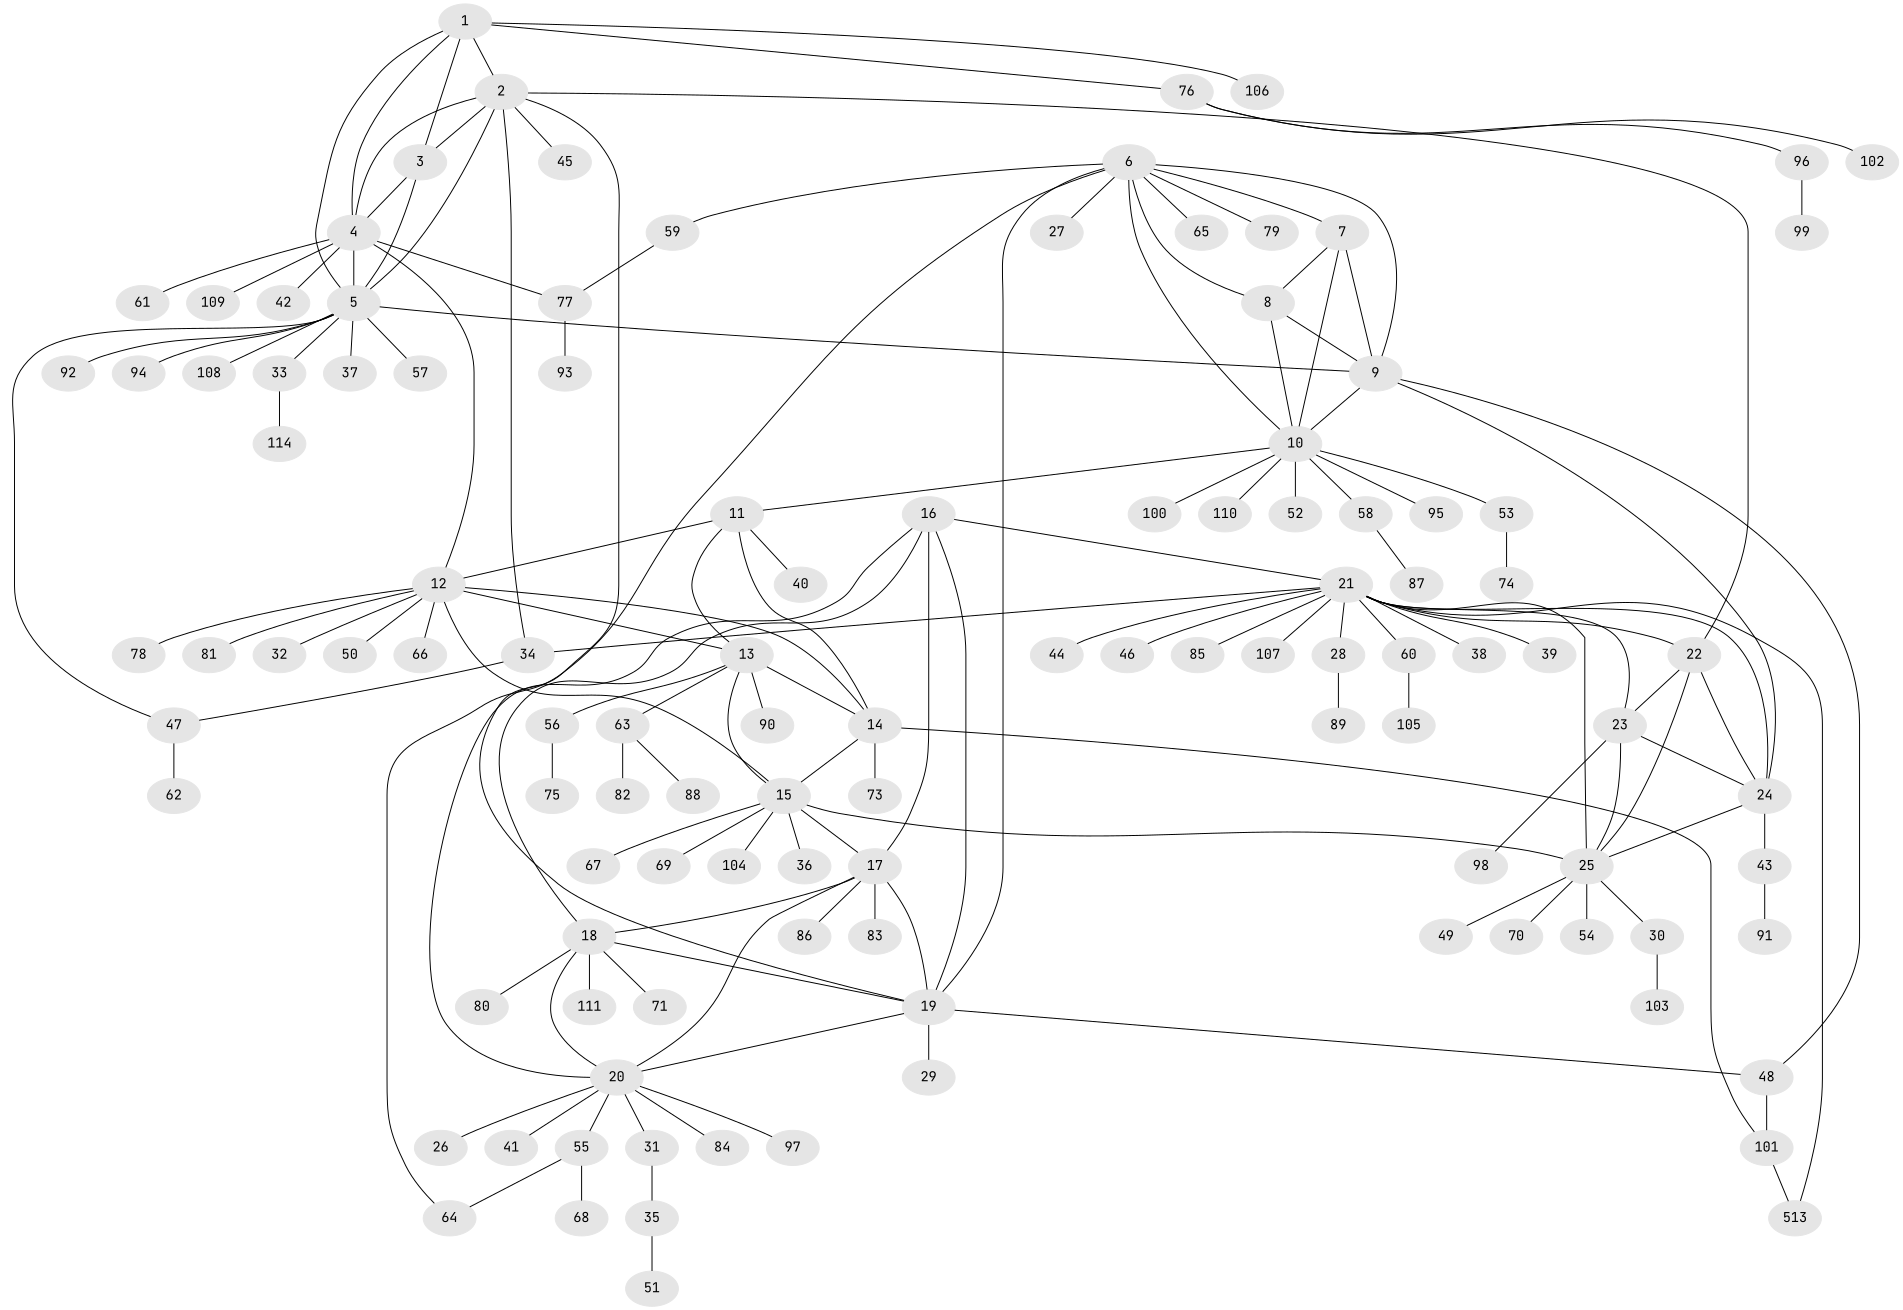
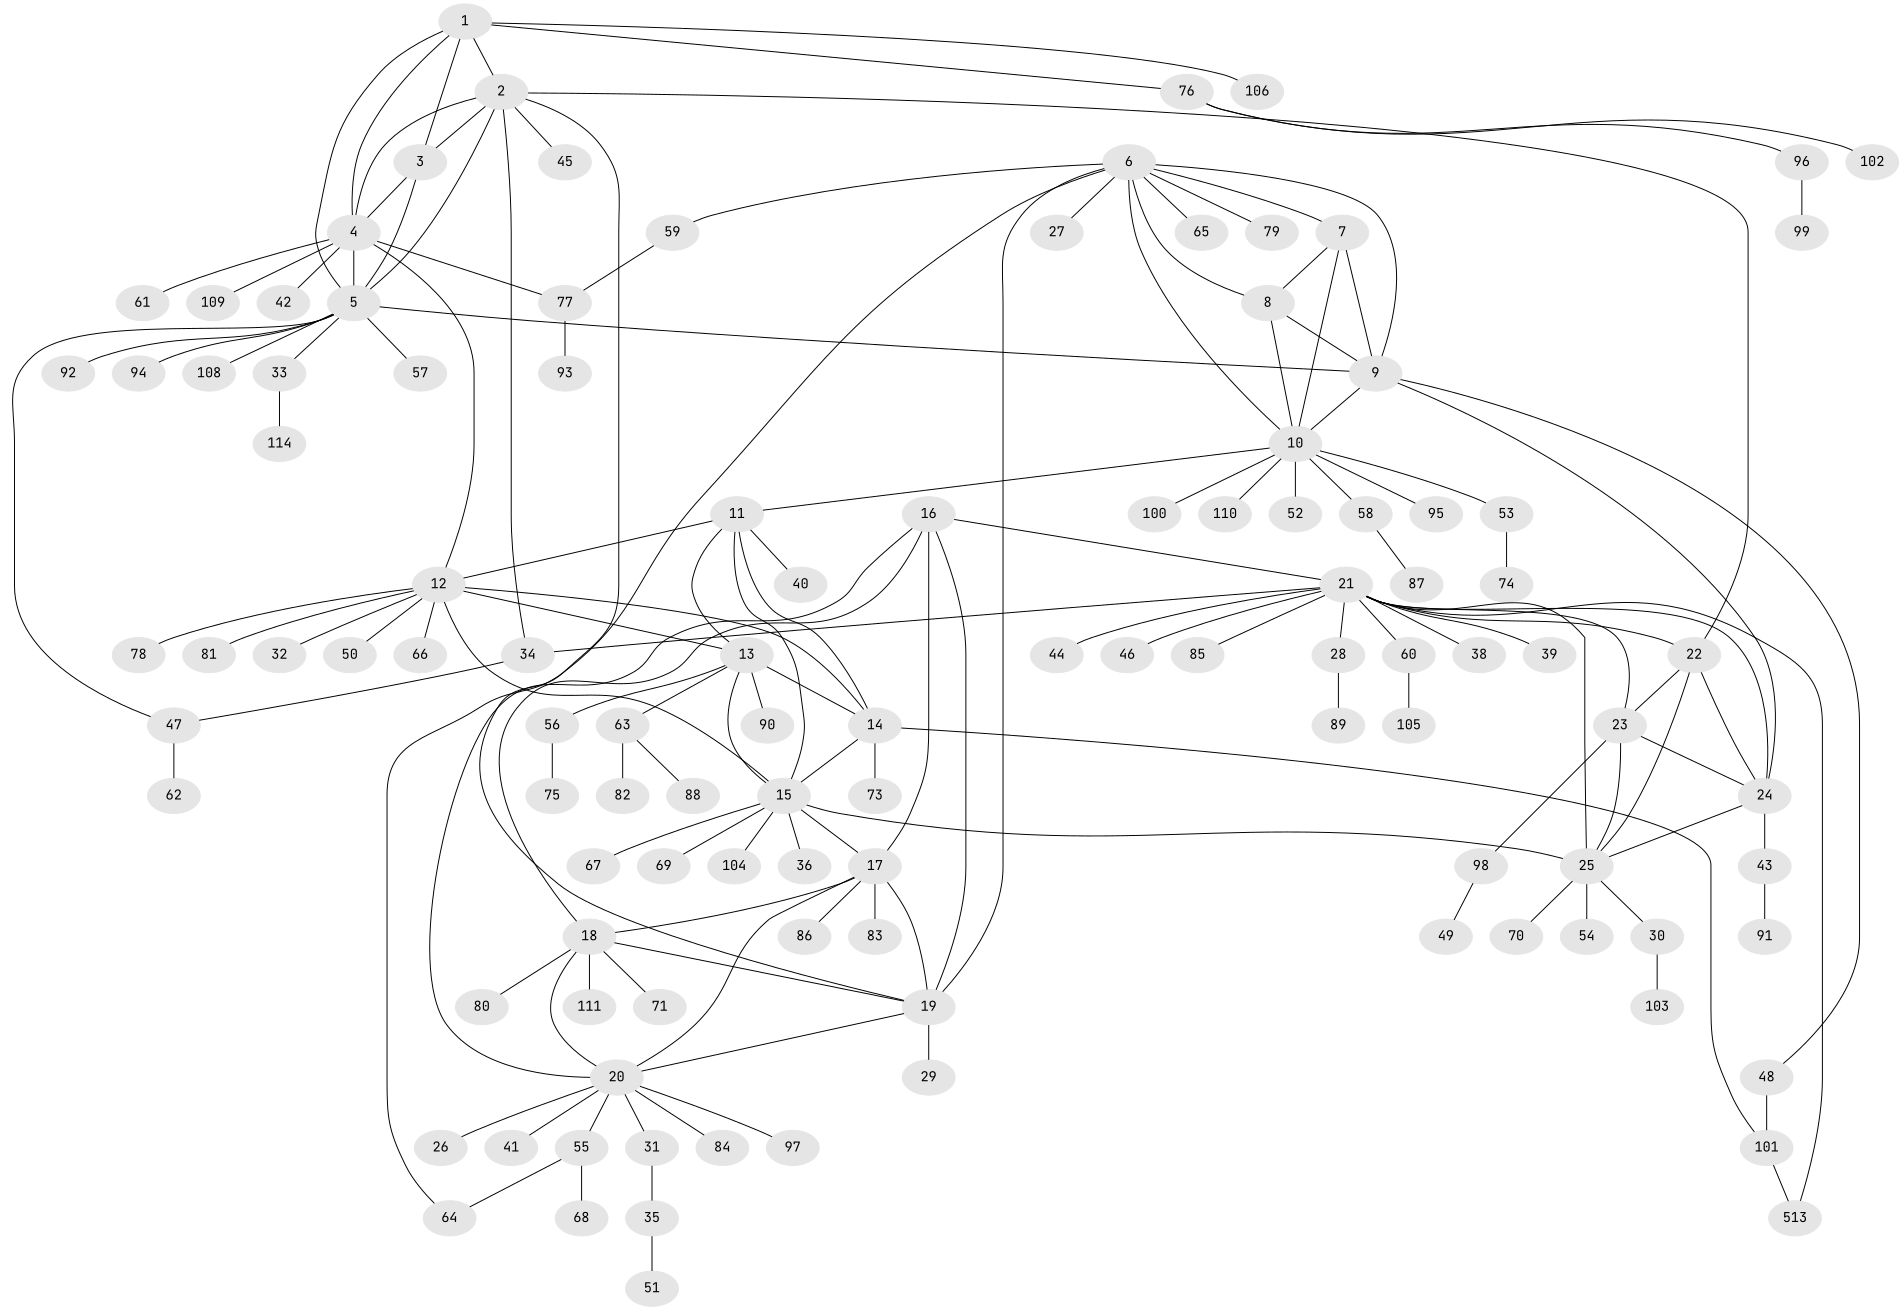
(350, 374) -> none
none -> (791, 653)
(1268, 655) -> none
(1516, 901) -> (1464, 902)
(1348, 1042) -> none
